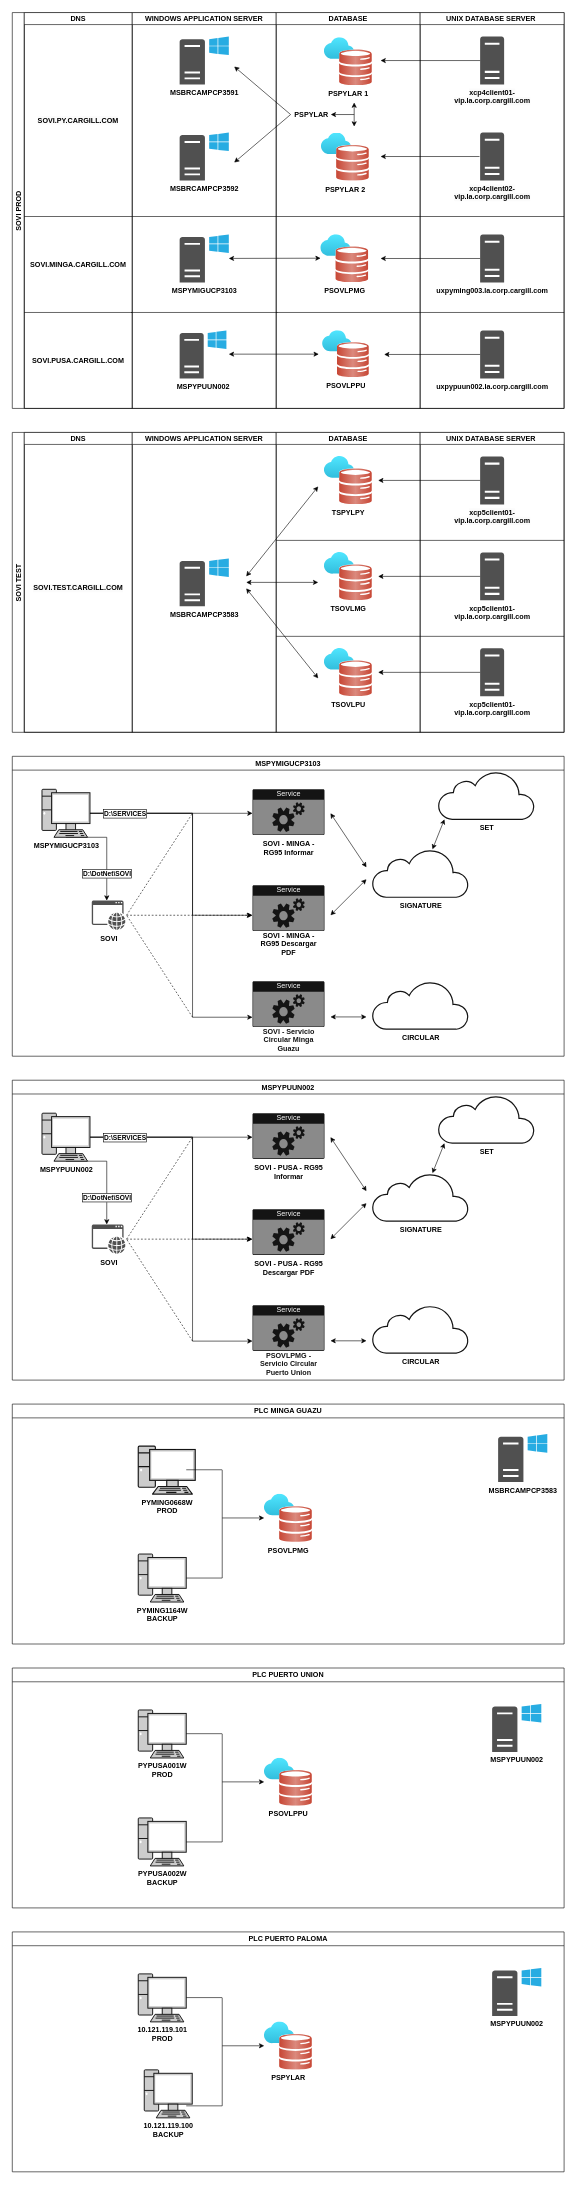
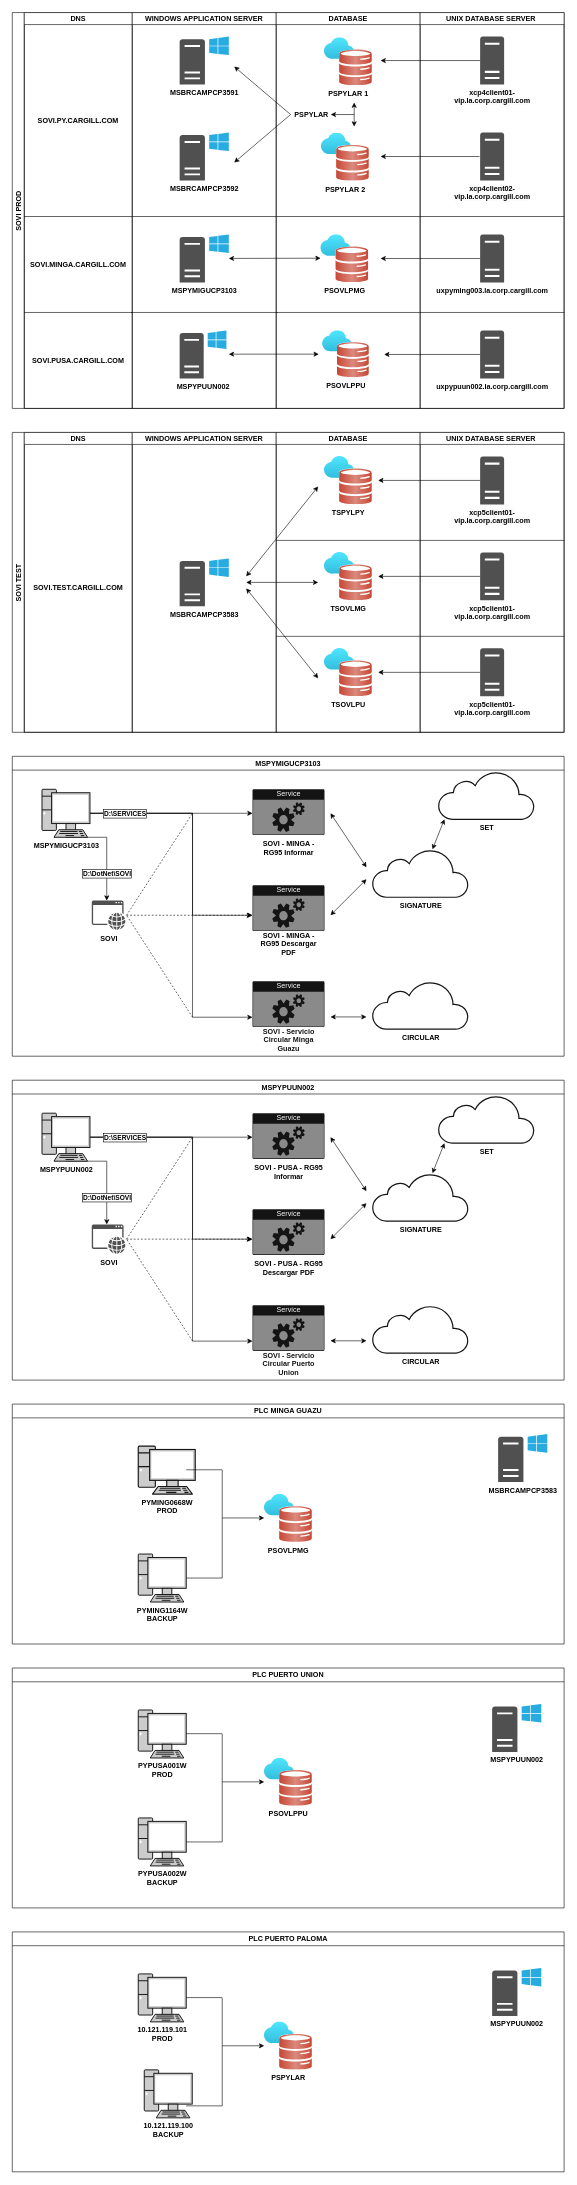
(289, 1364) -> (289, 1364)
